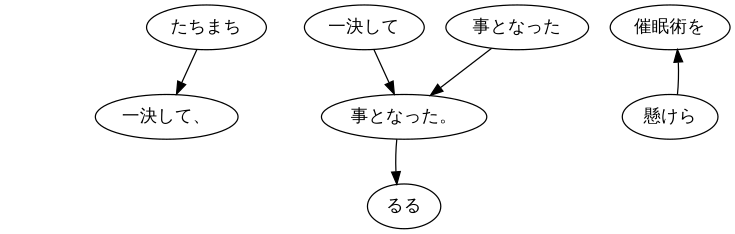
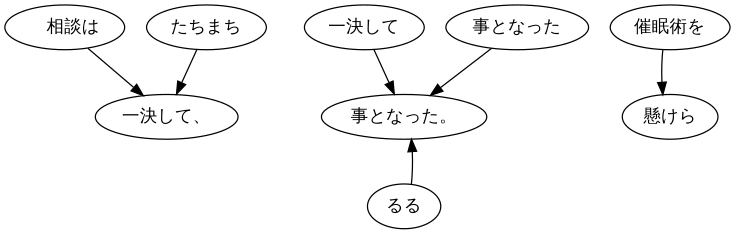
none -> (65, 27)
(678, 79) -> (662, 66)
(396, 155) -> (412, 168)
